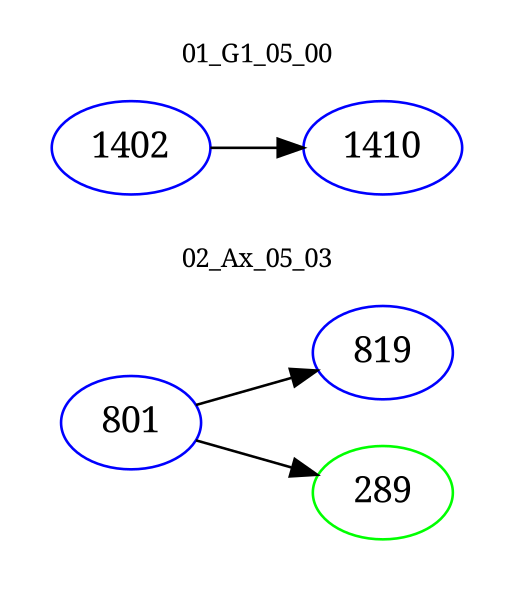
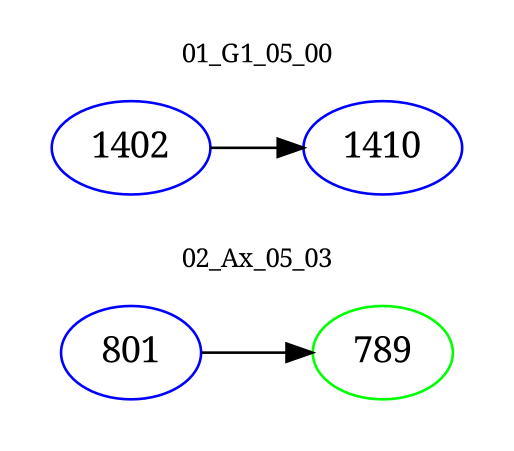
(383, 353) -> none
(383, 493) -> (383, 353)
